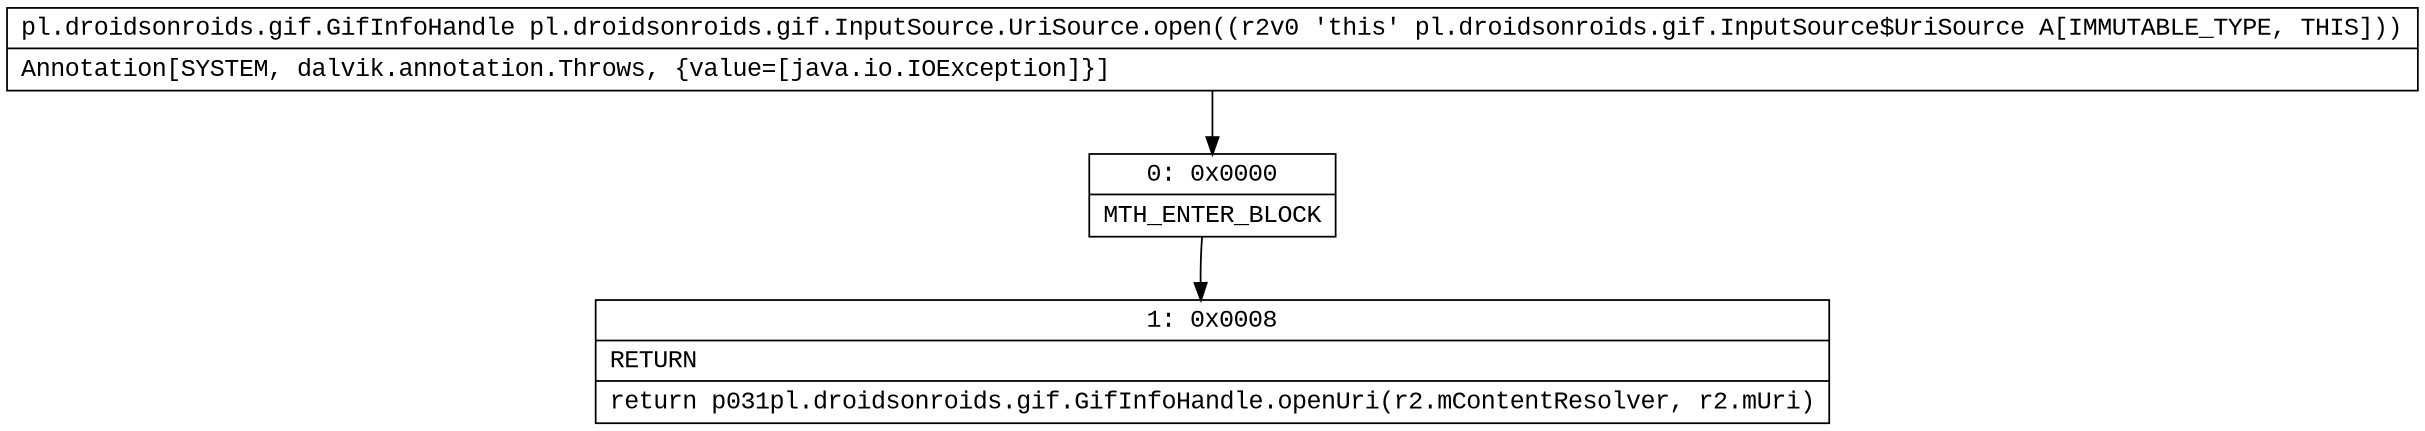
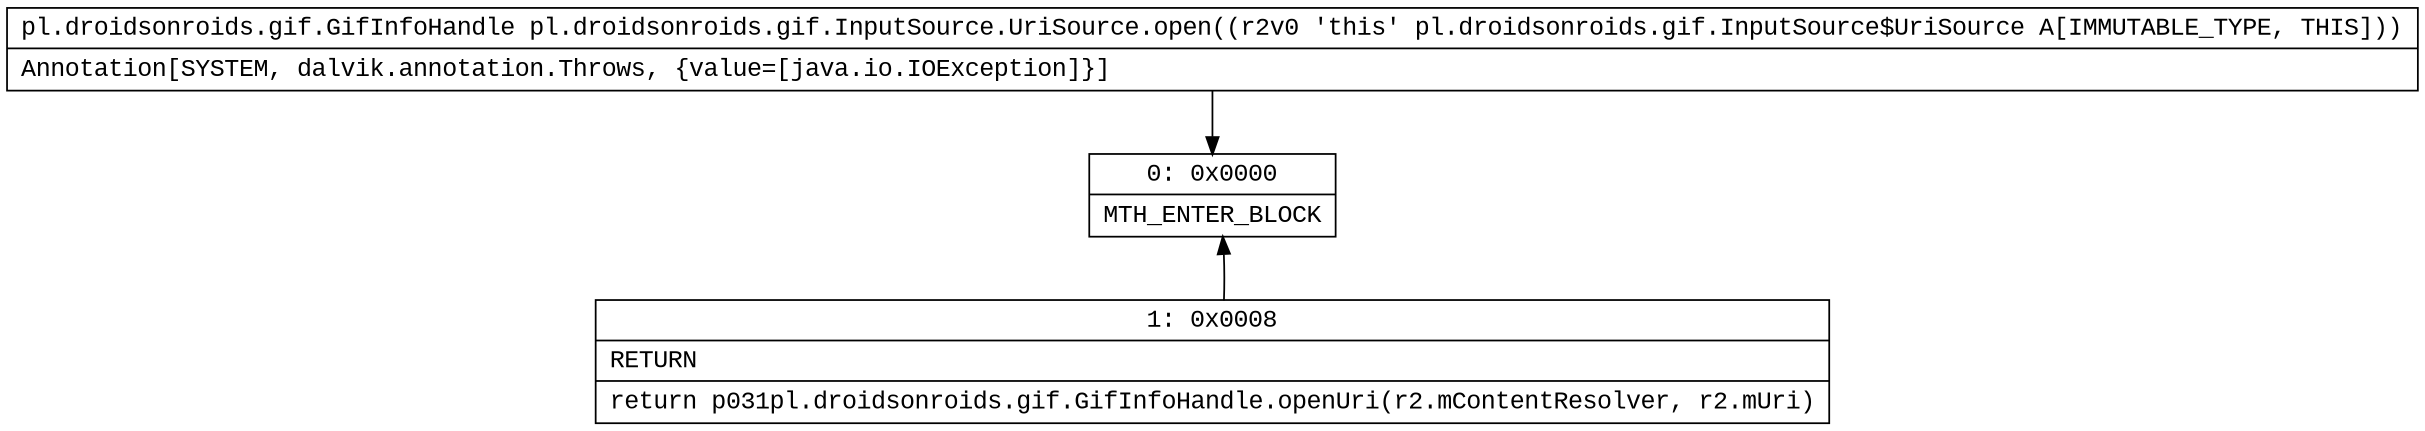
(1201, 260) -> (1224, 278)
